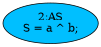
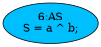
(51, 23) -> (51, 23)
